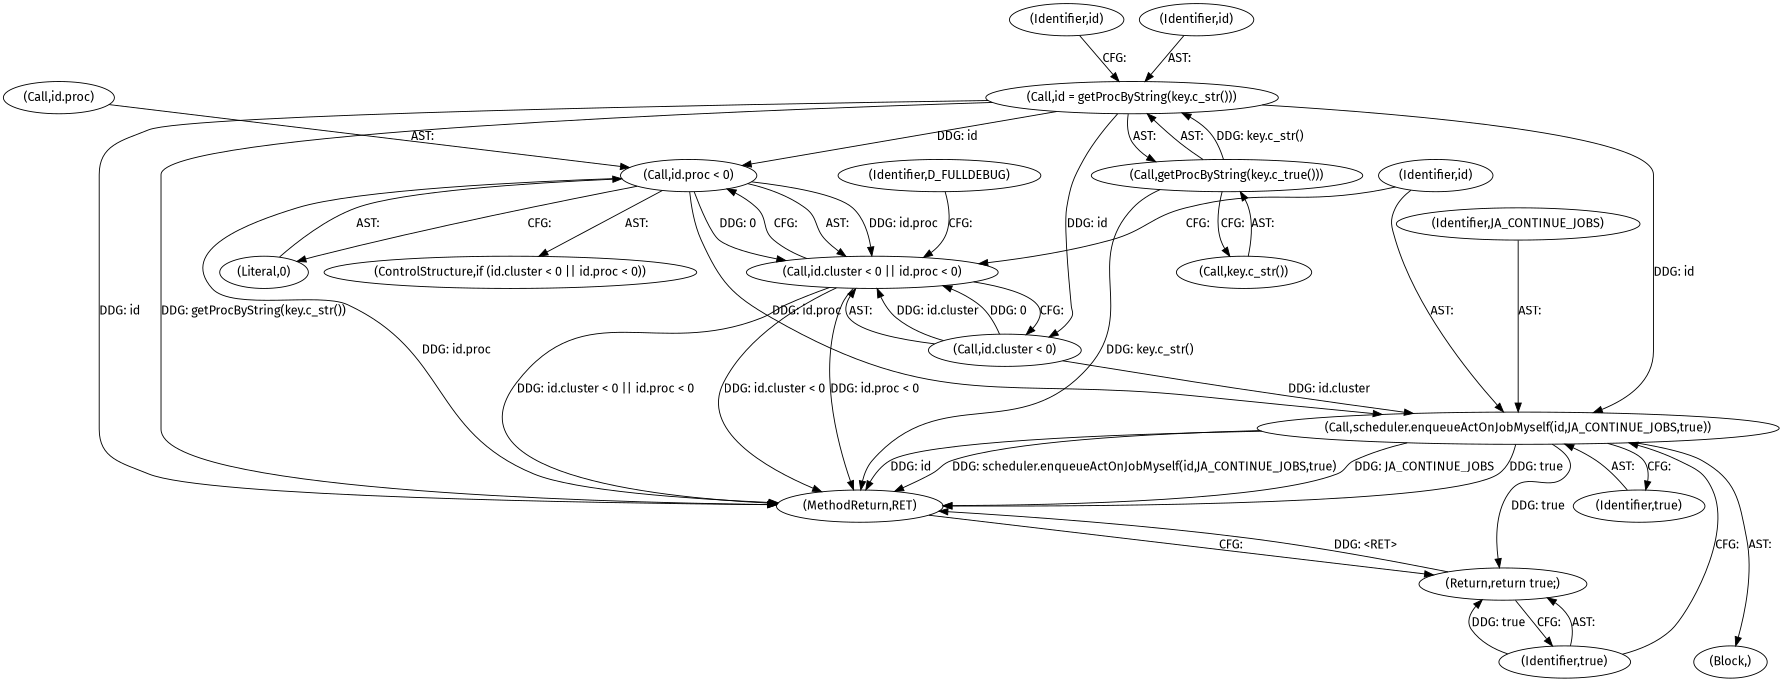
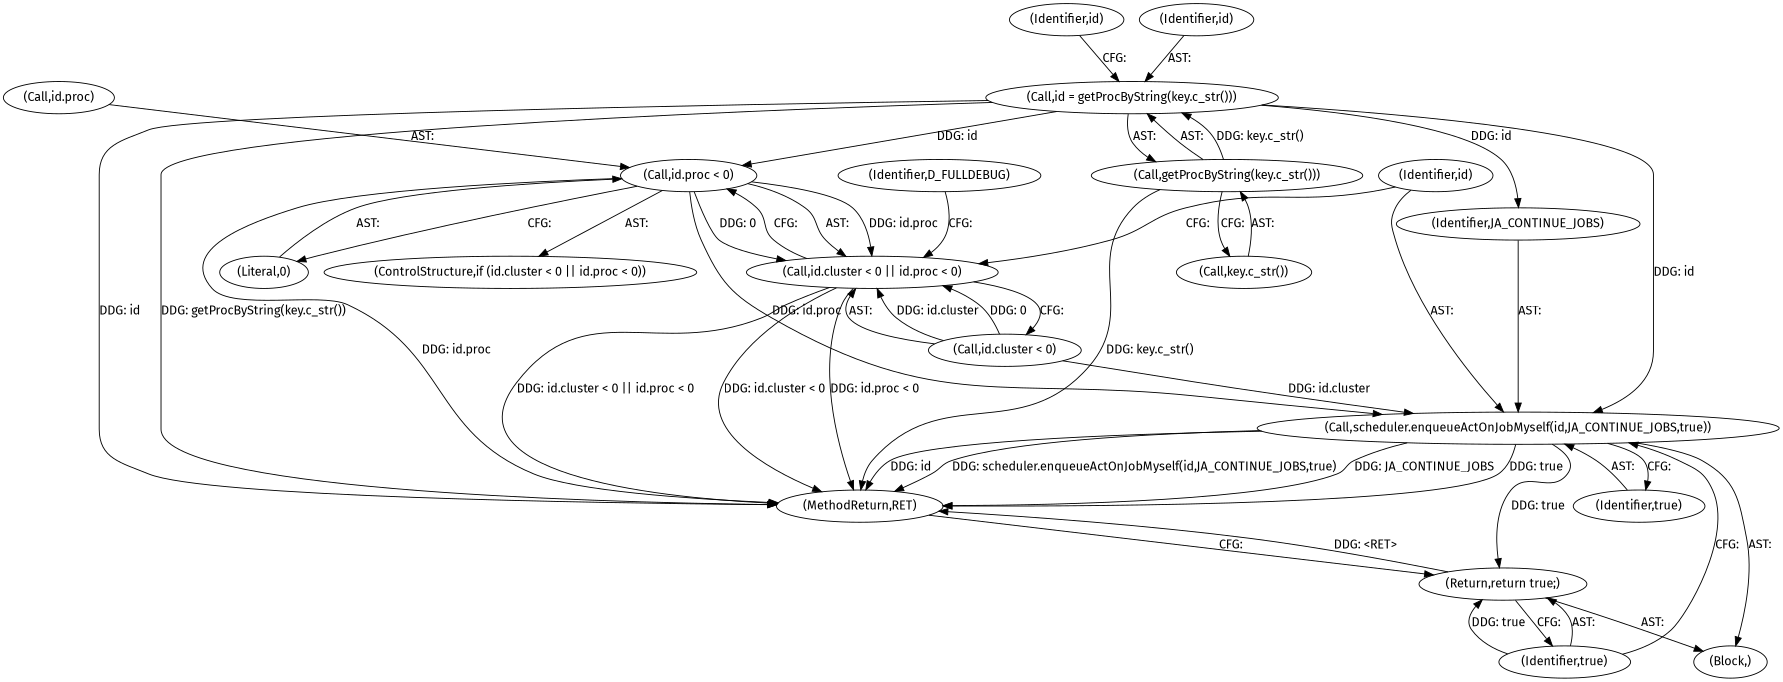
(1227, 176) -> (1227, 176)
(1066, 219) -> (1406, 124)
none -> (1620, 622)
